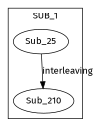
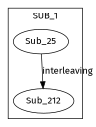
(44, 101) -> (44, 101)
